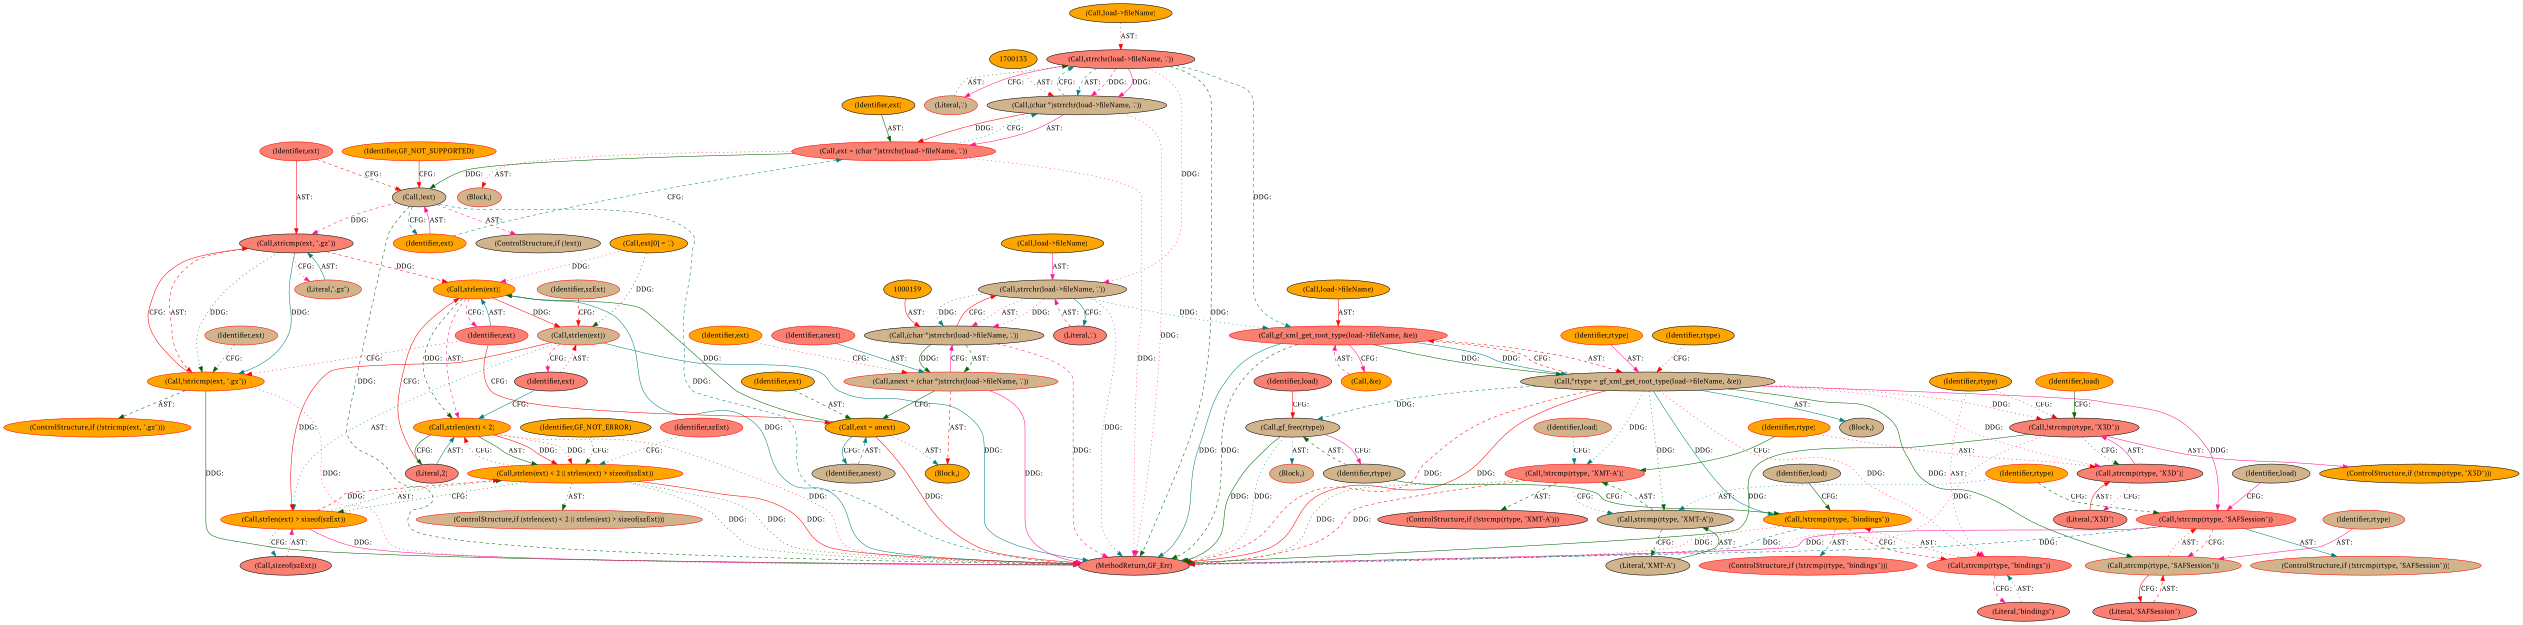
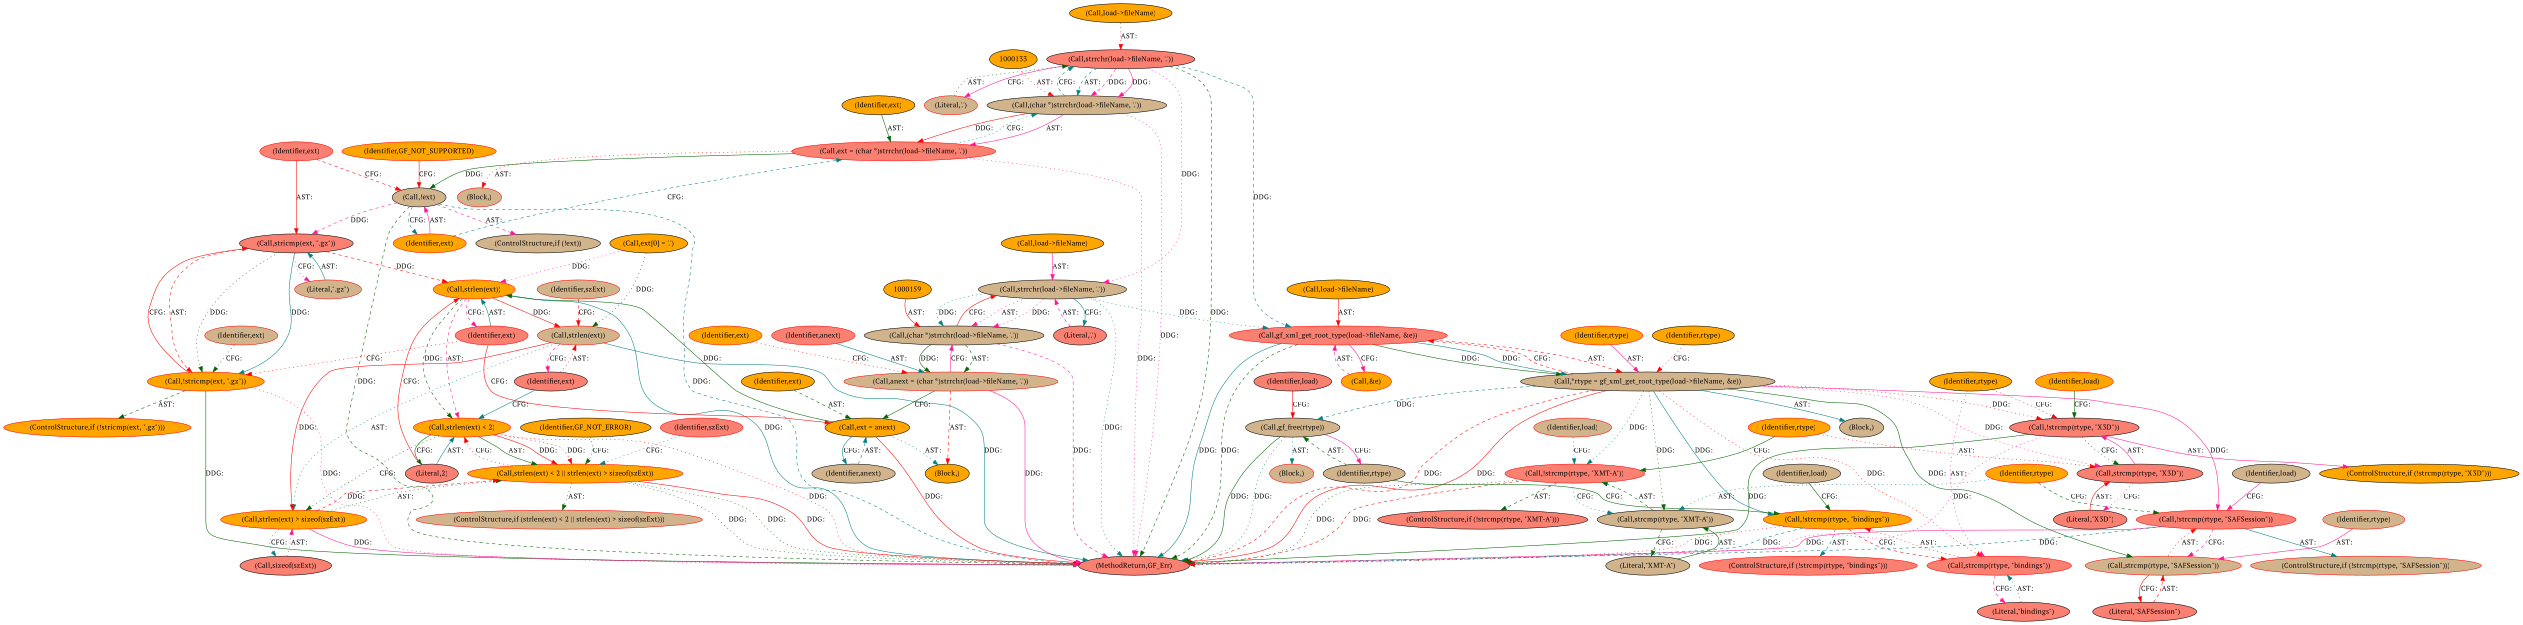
(1013, 59) -> (1013, 59)
(439, 496) -> (373, 468)
